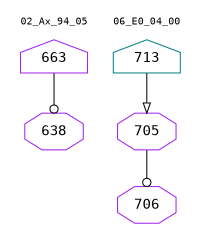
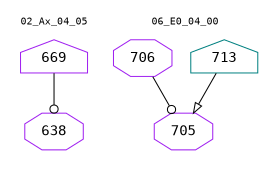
(55, 22) -> (55, 22)
(54, 58) -> (54, 58)
(147, 164) -> (161, 91)
